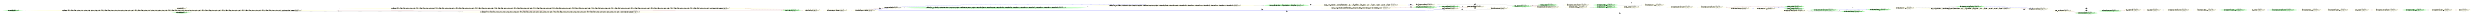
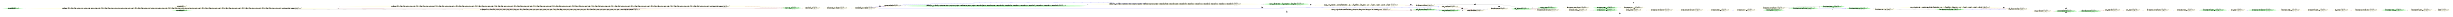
(1794, 6) -> none
(1474, 9) -> (1500, 7)
